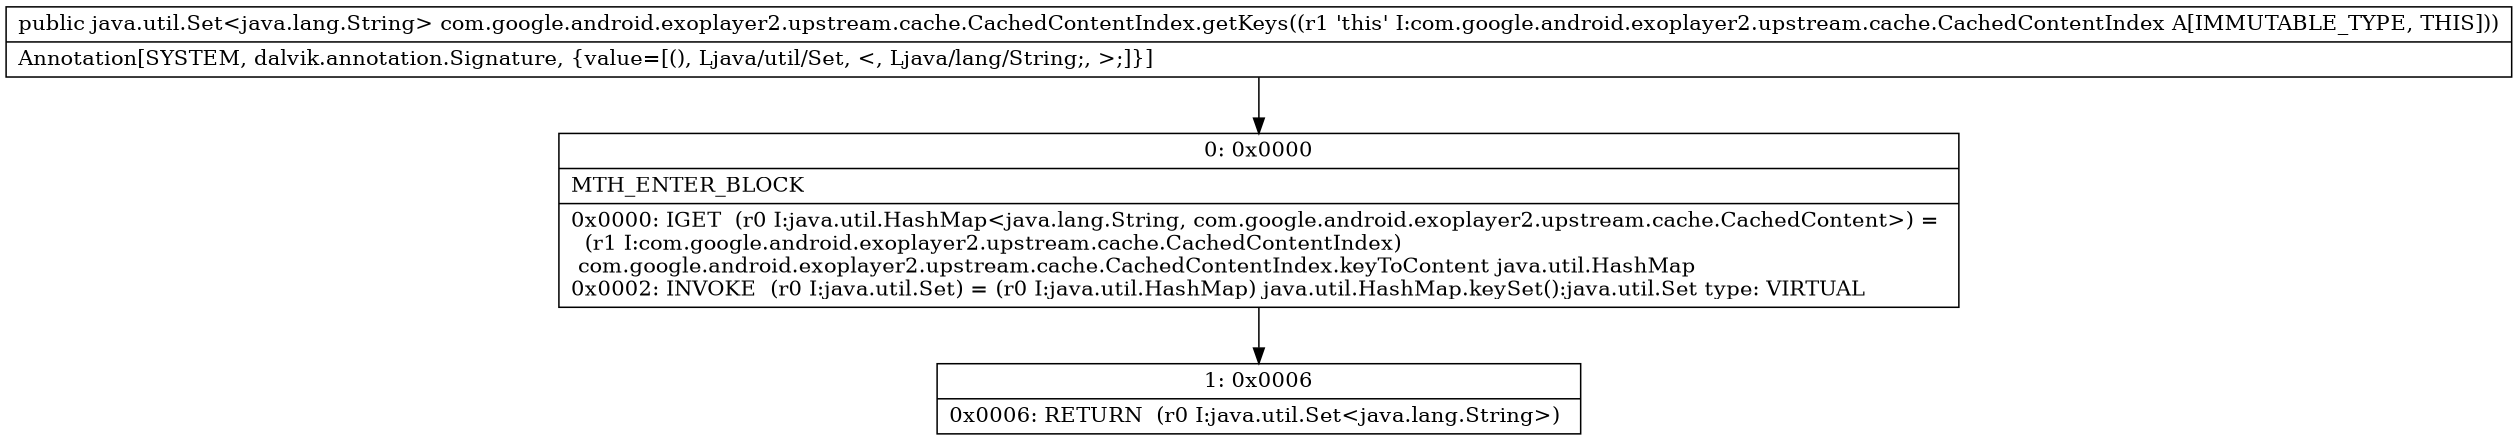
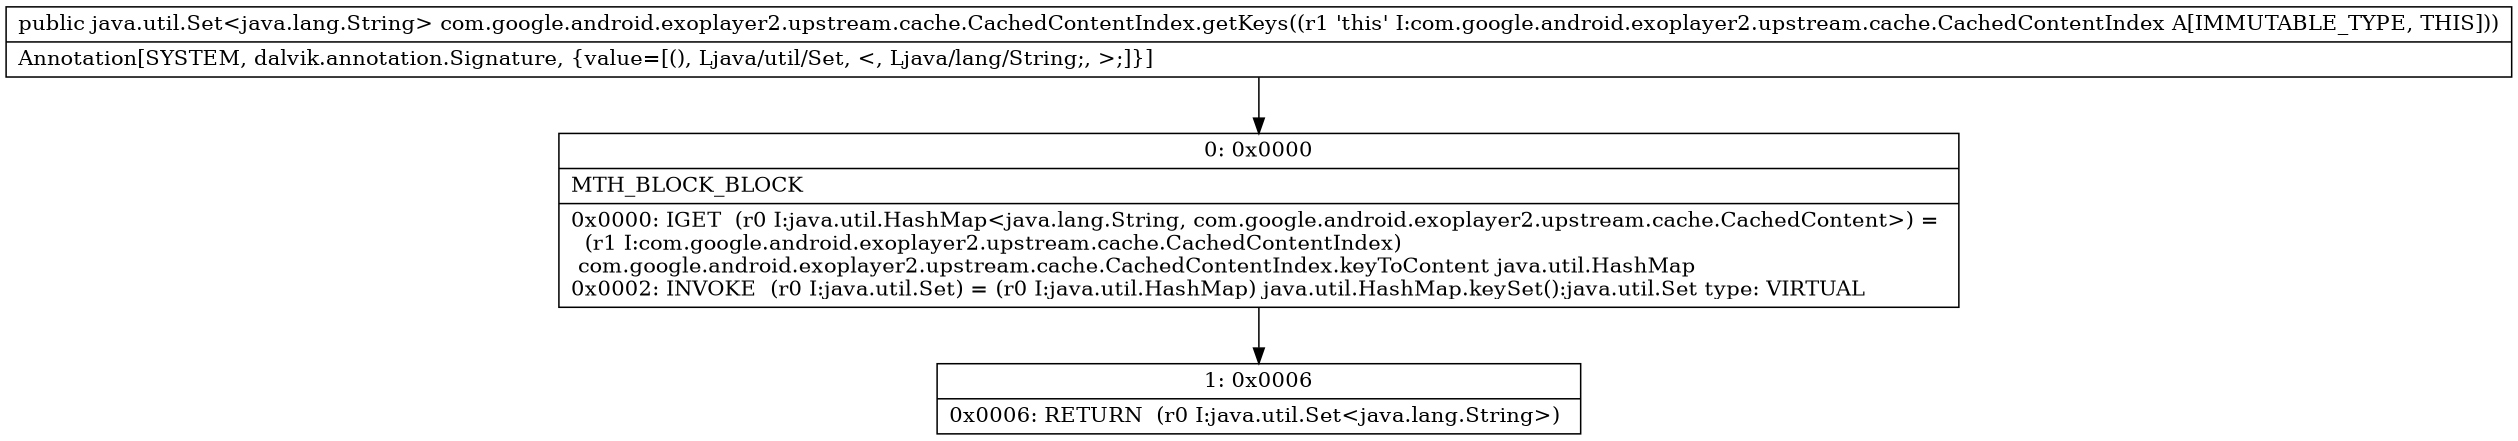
(689, 185) -> (688, 185)
